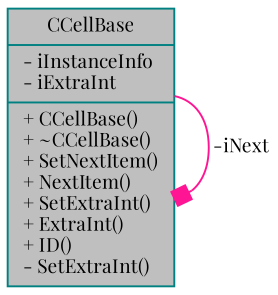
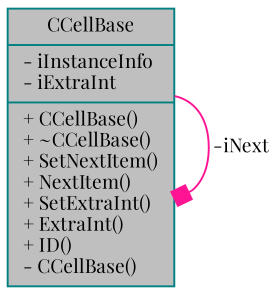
(87, 267) -> (80, 267)
